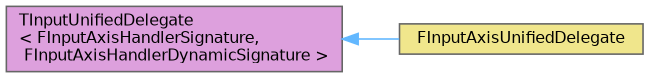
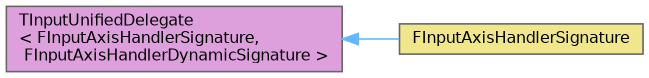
(521, 39) -> (521, 39)
